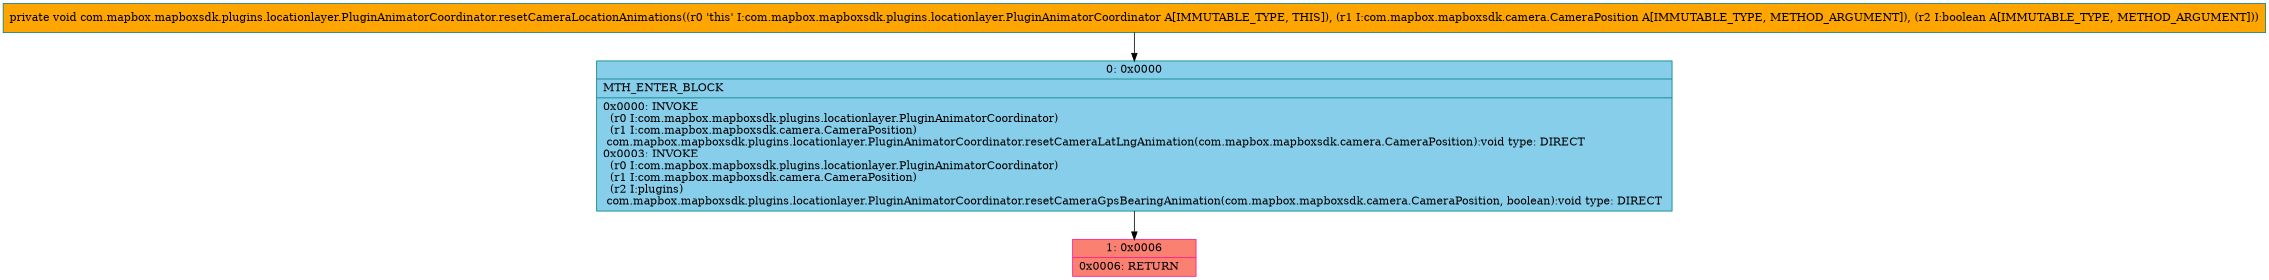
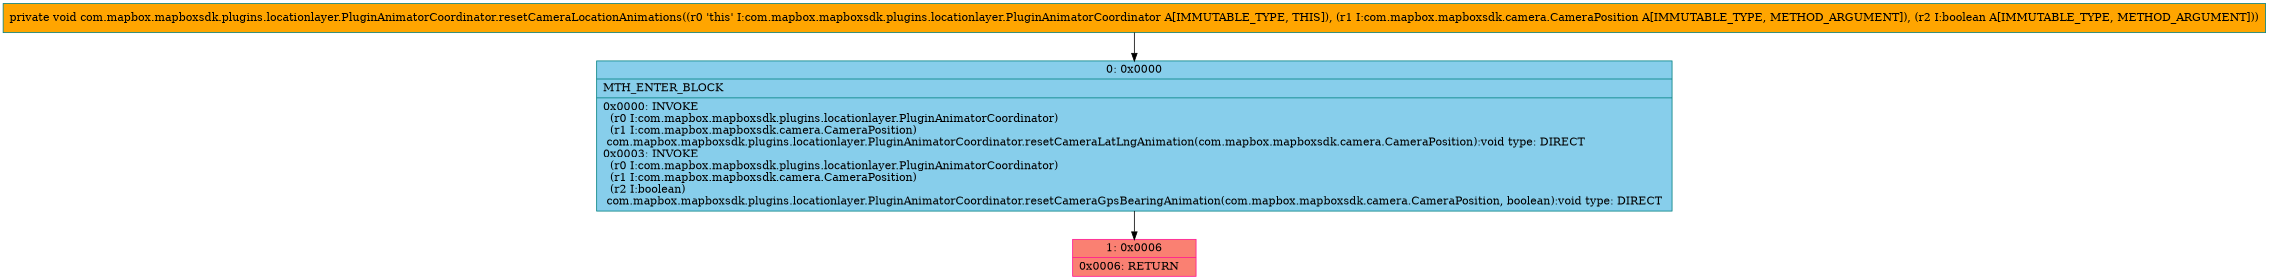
(643, 189) -> (645, 189)
